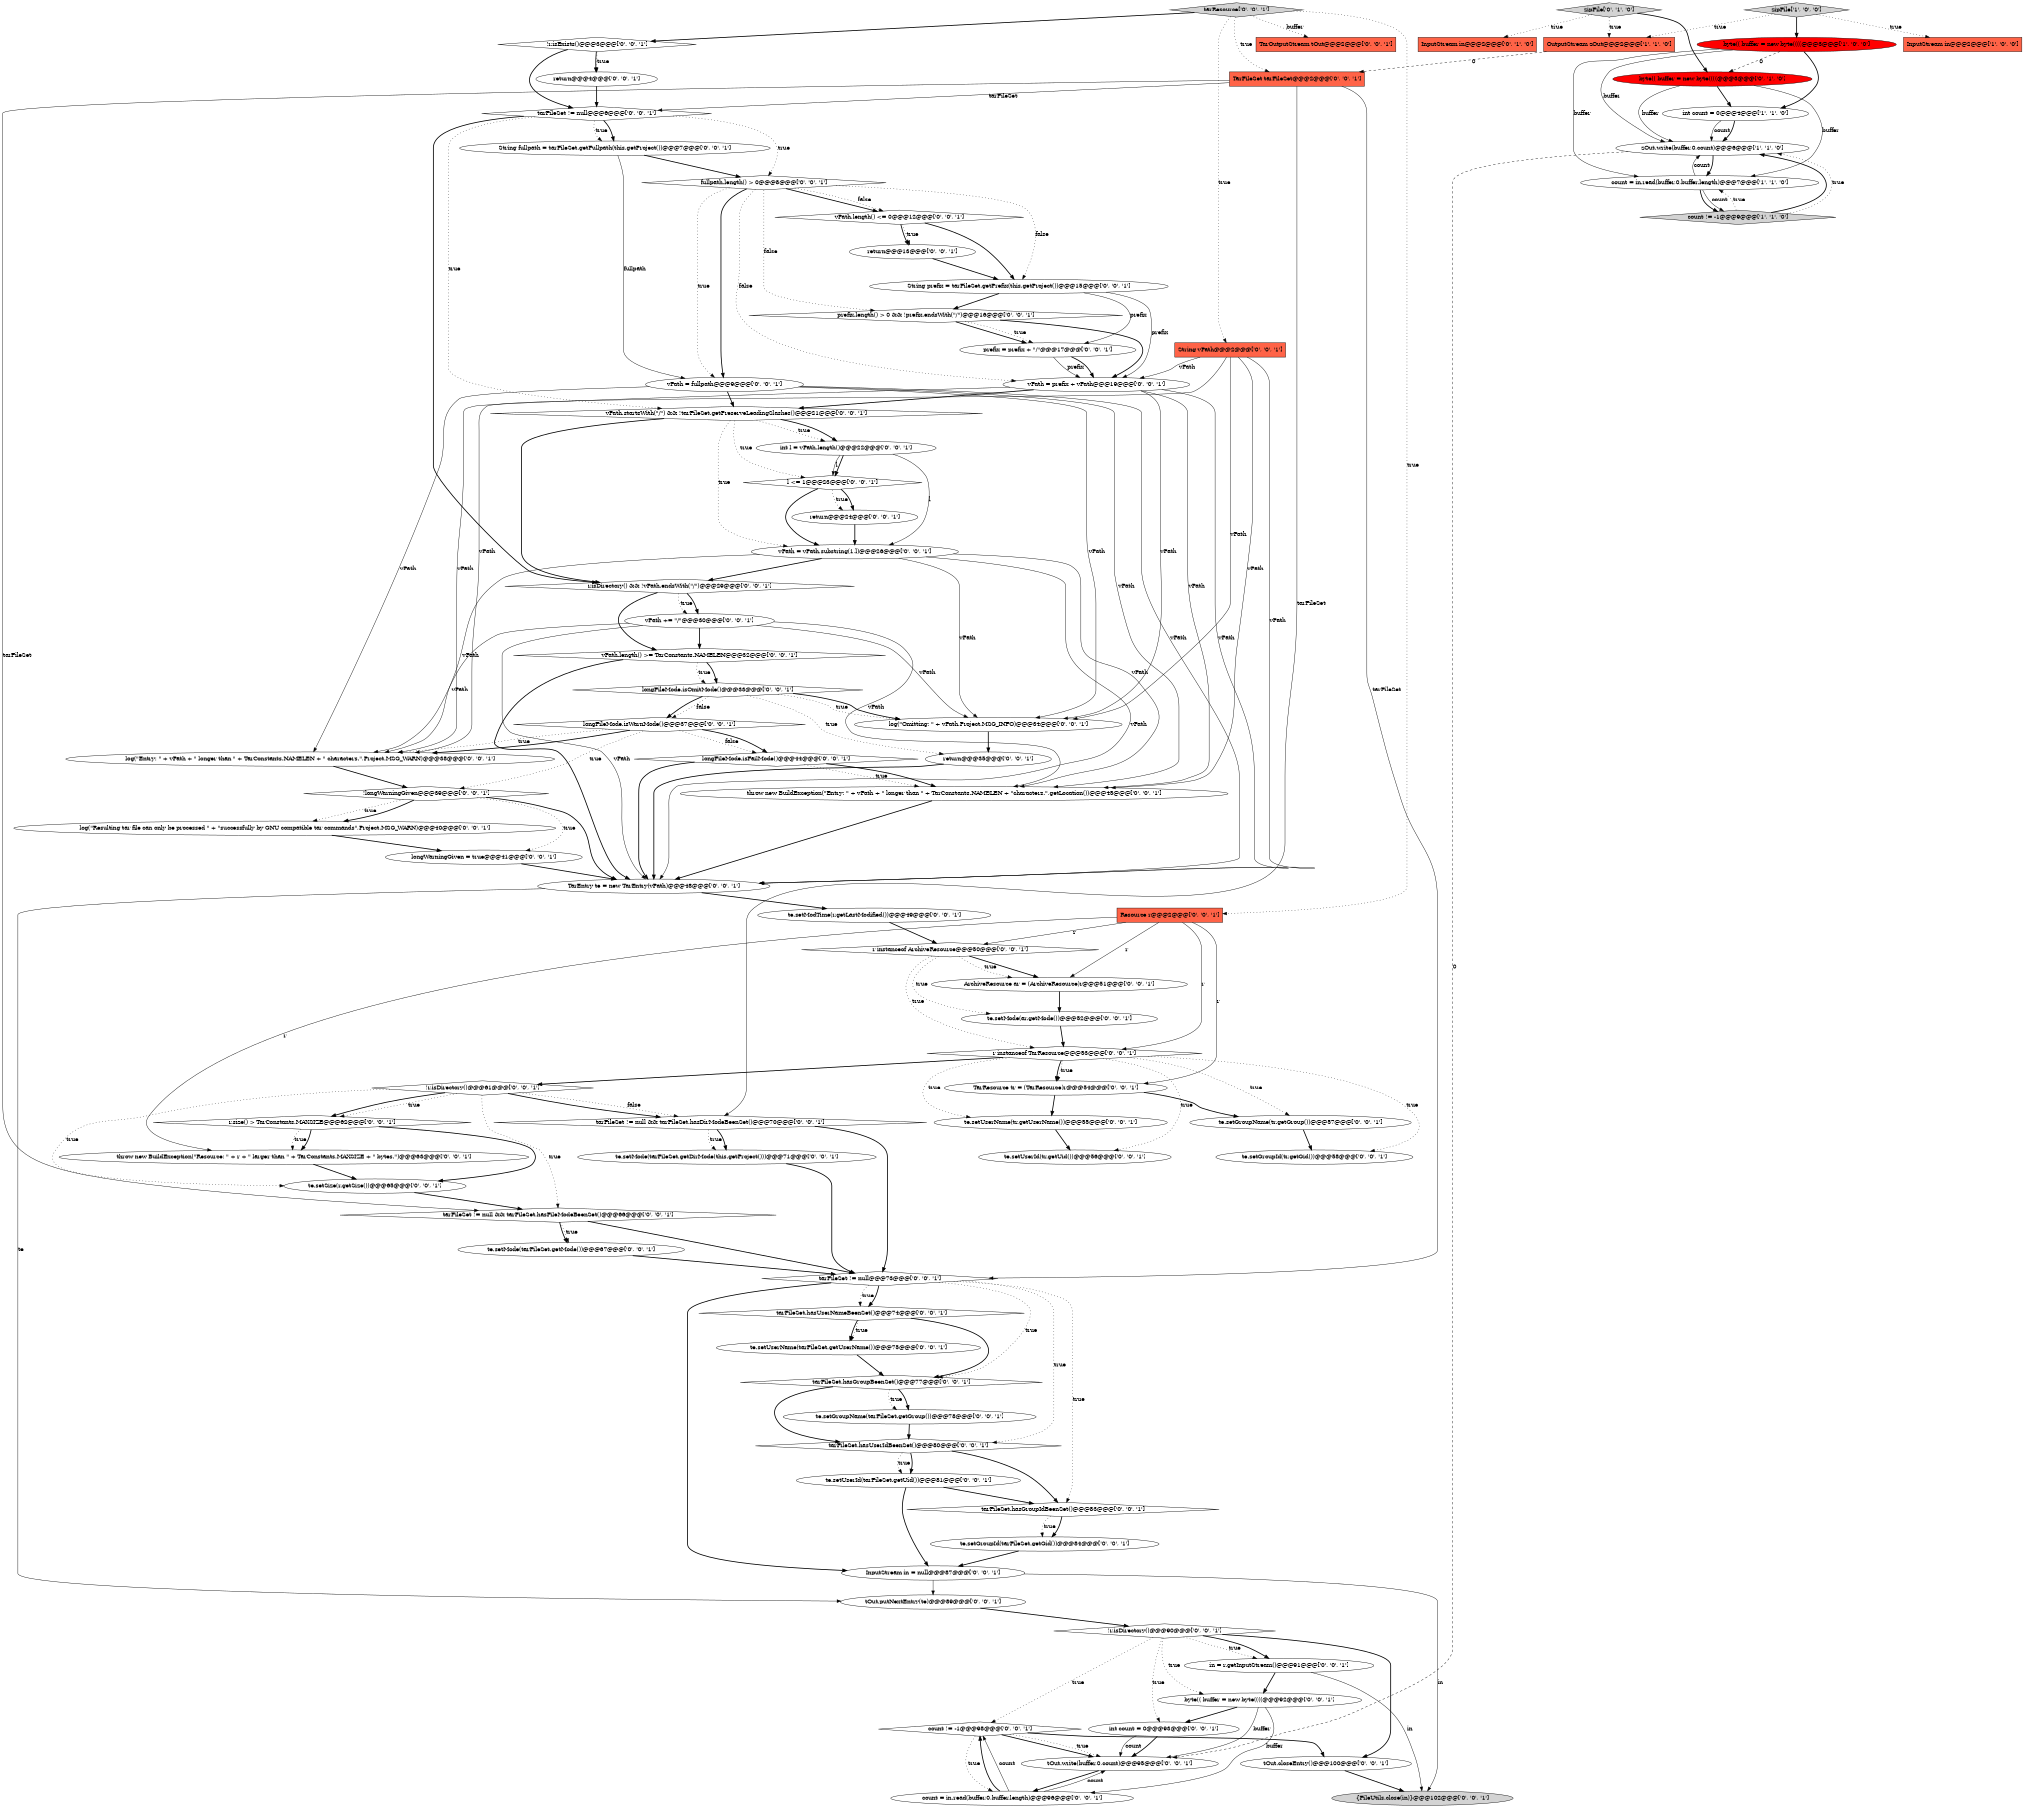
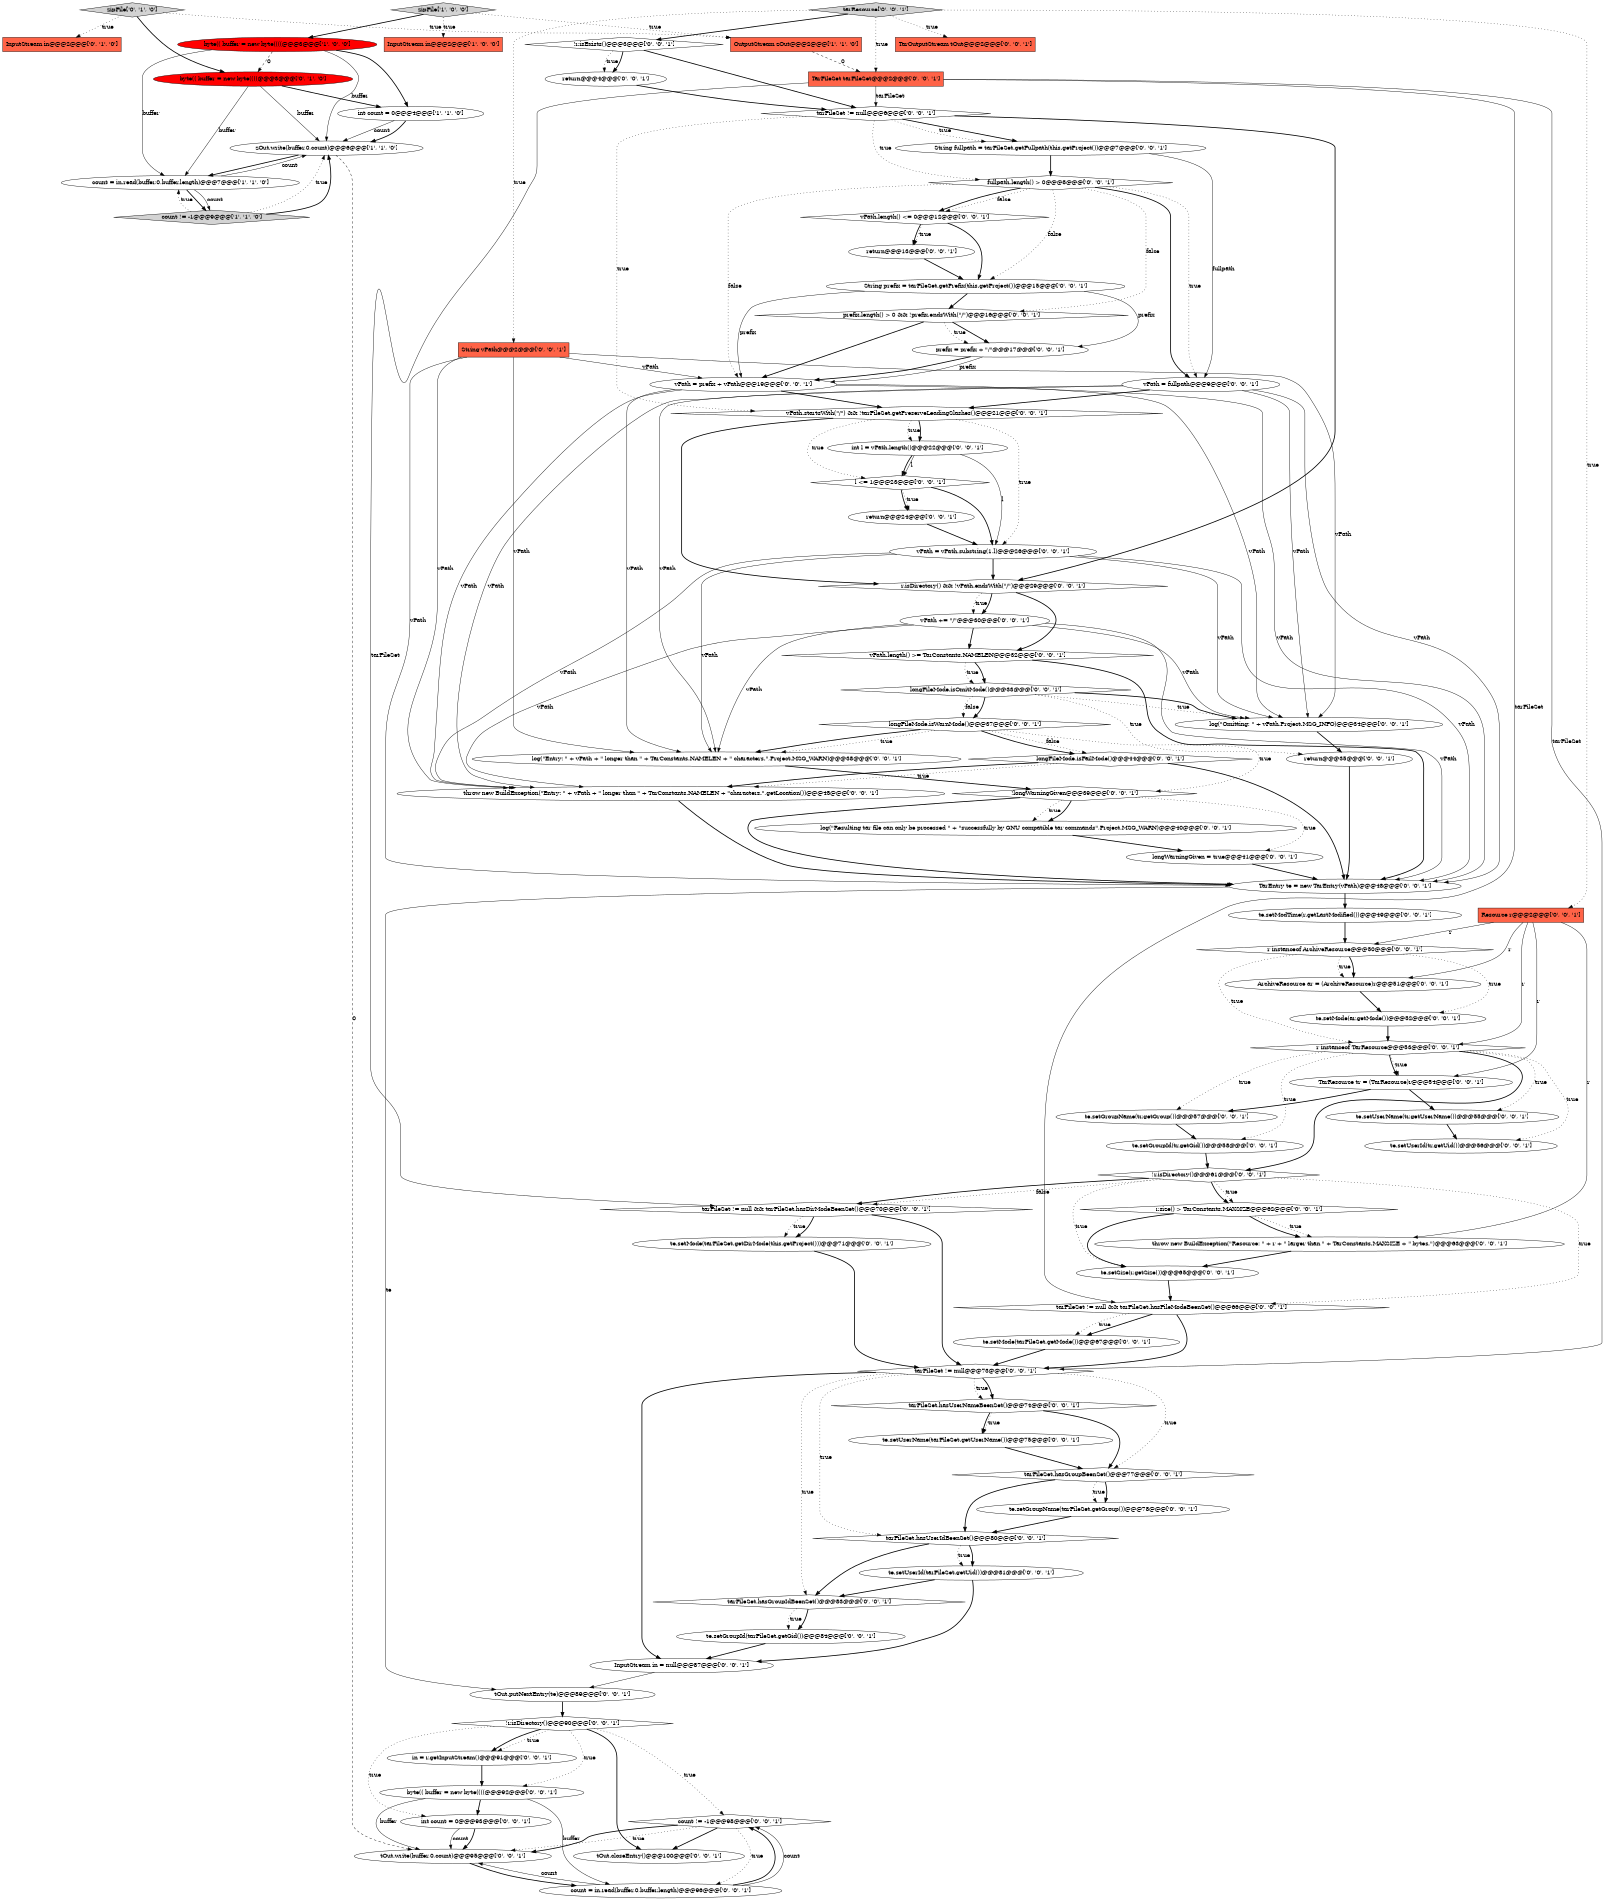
(1295, 27) -> (932, 27)
none -> (1206, 1159)
(1422, 1798) -> none
